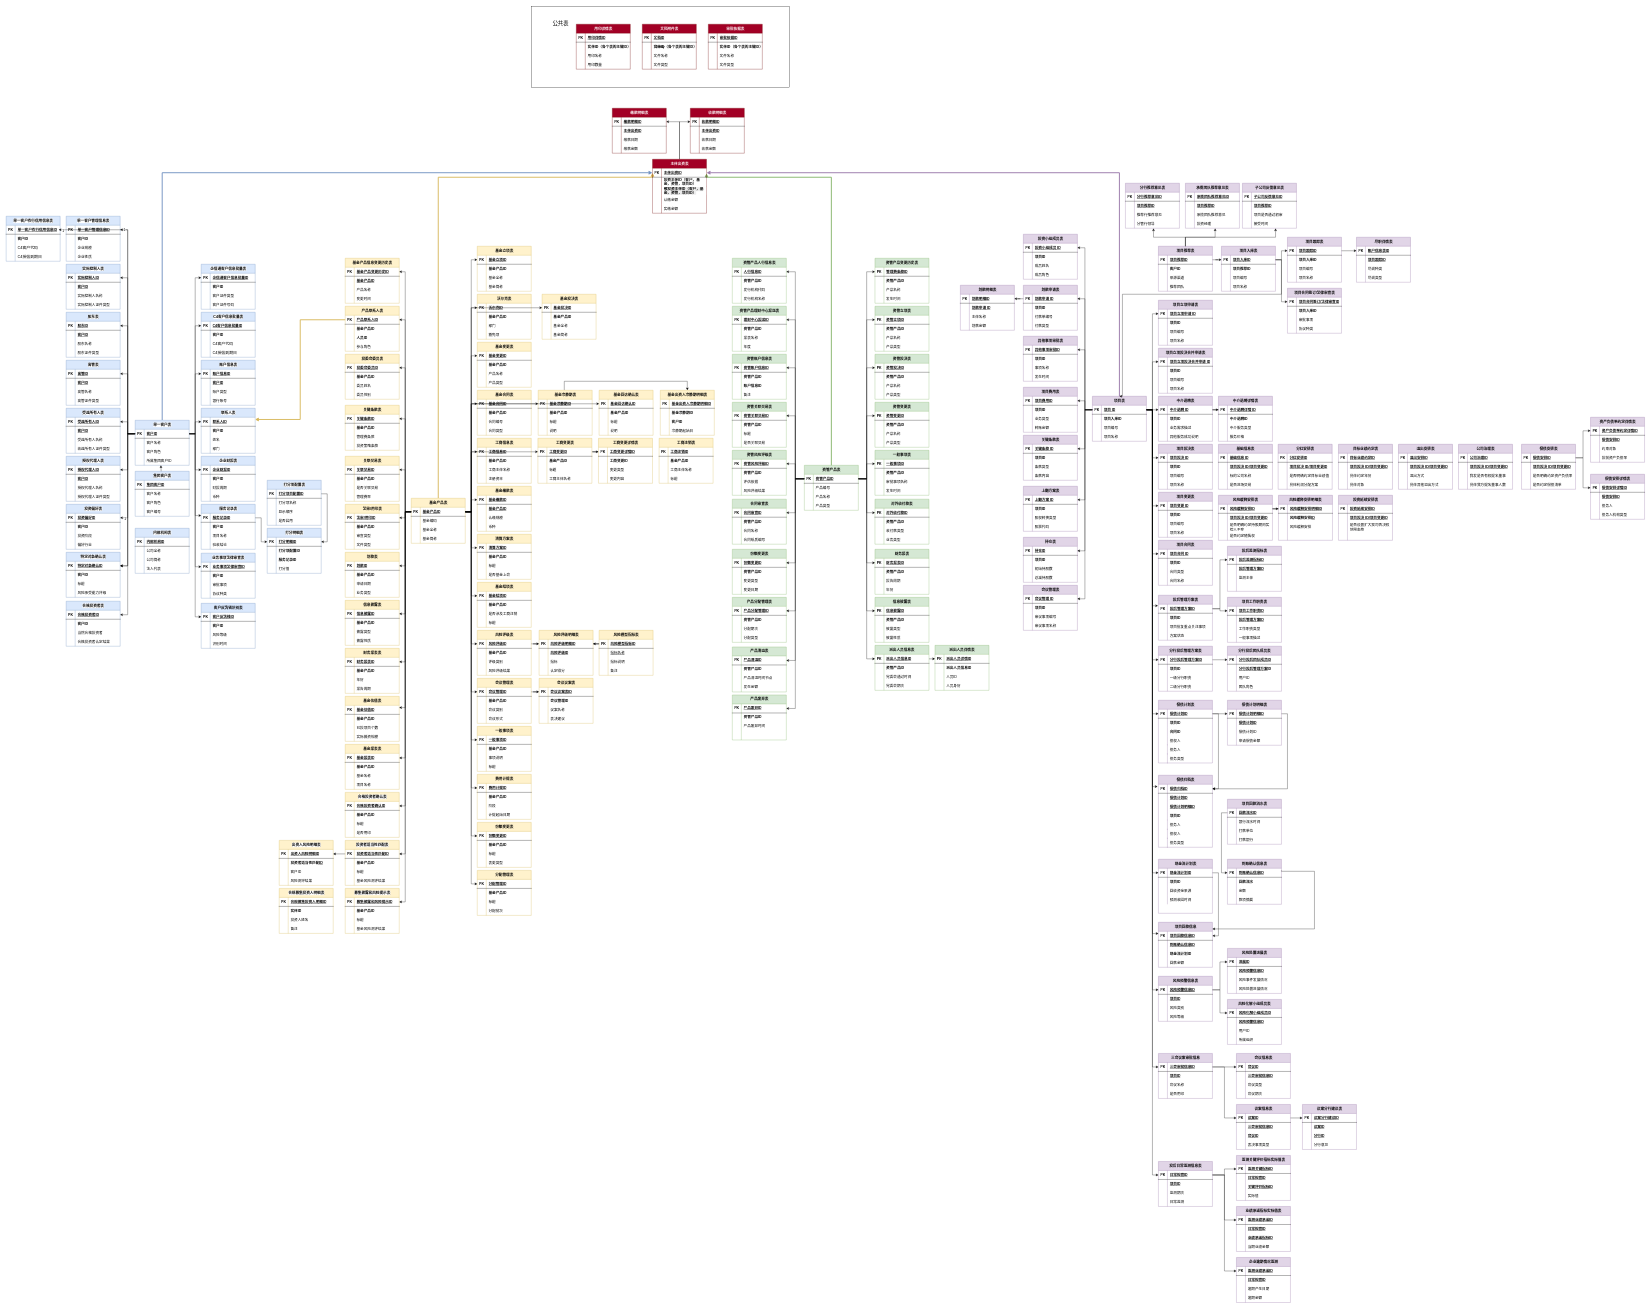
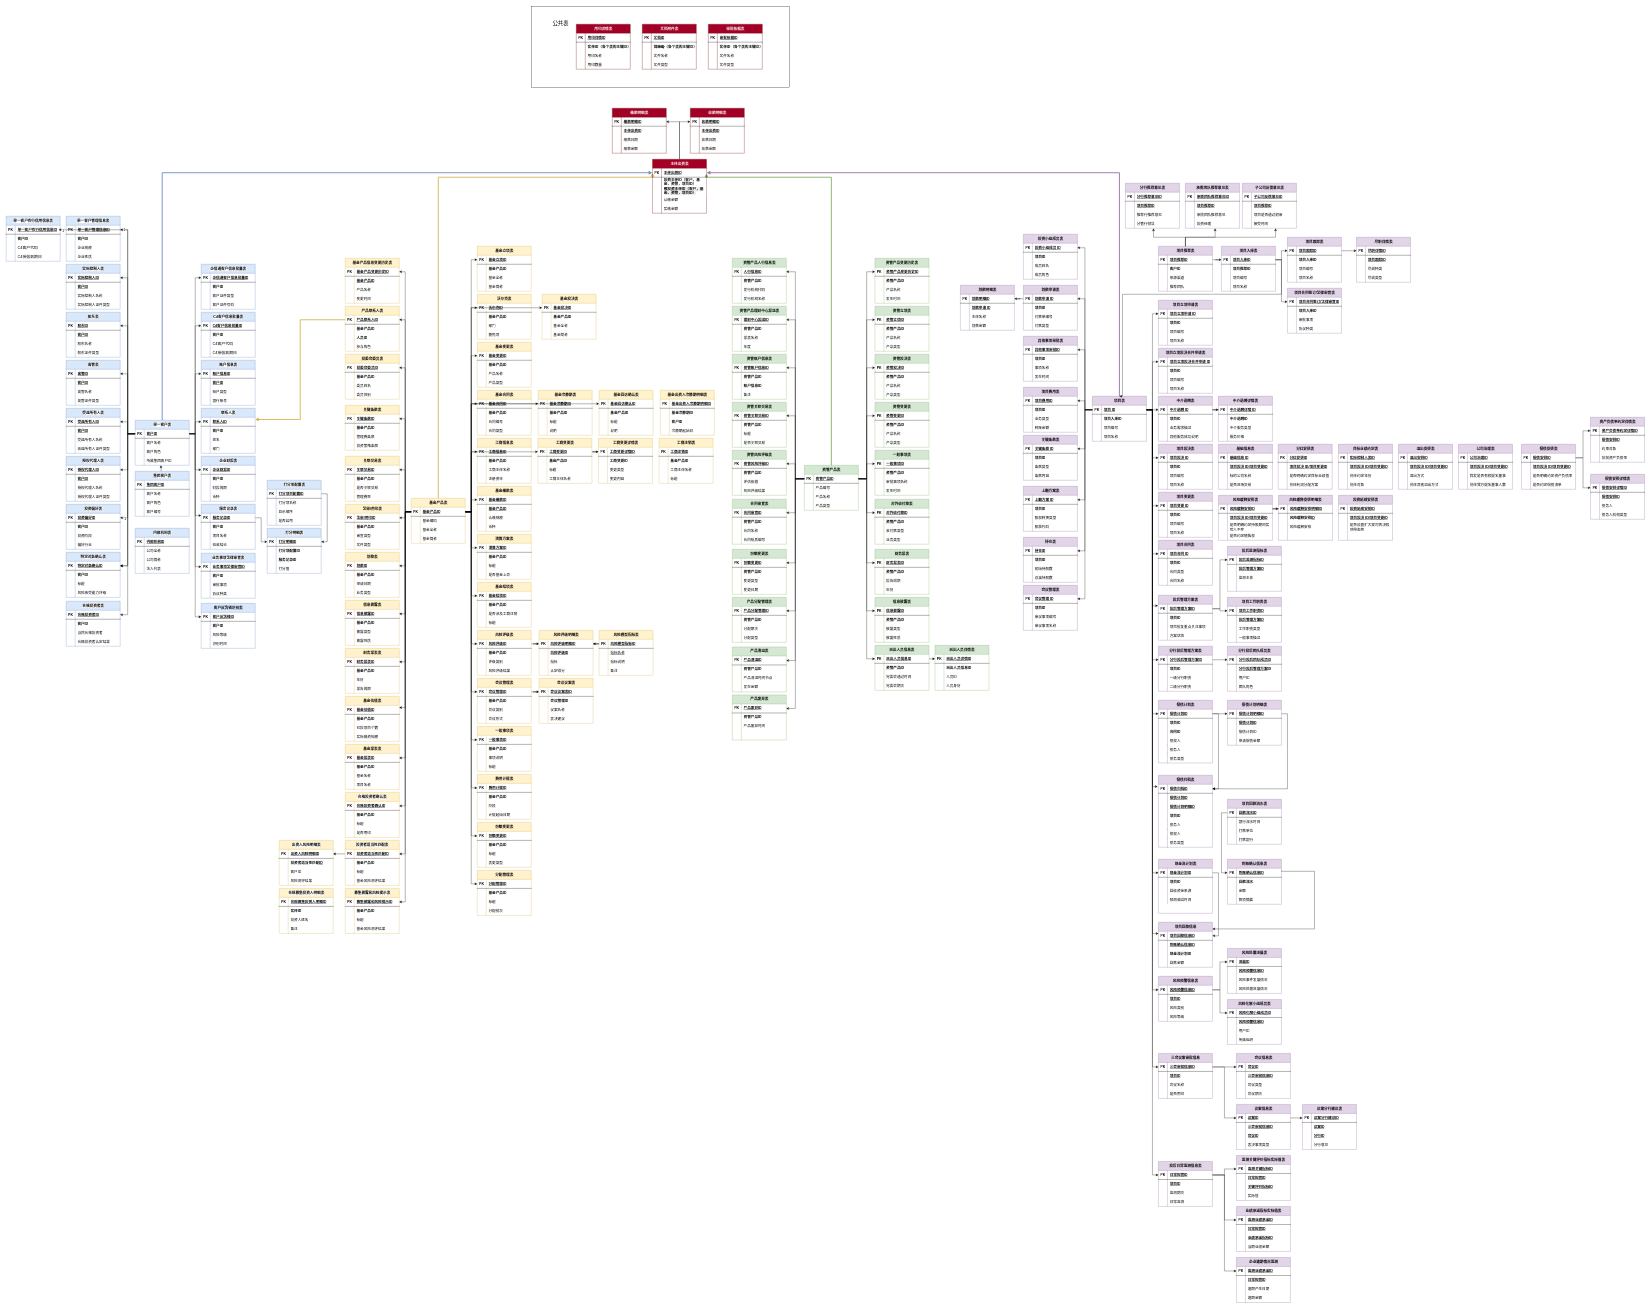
(1379, 251) -> (1377, 251)
(897, 272) -> (902, 272)
(687, 387) -> none
(1362, 458) -> (1362, 458)
